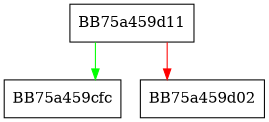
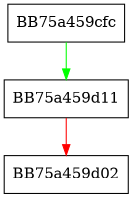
(95, 56) -> (66, 56)
